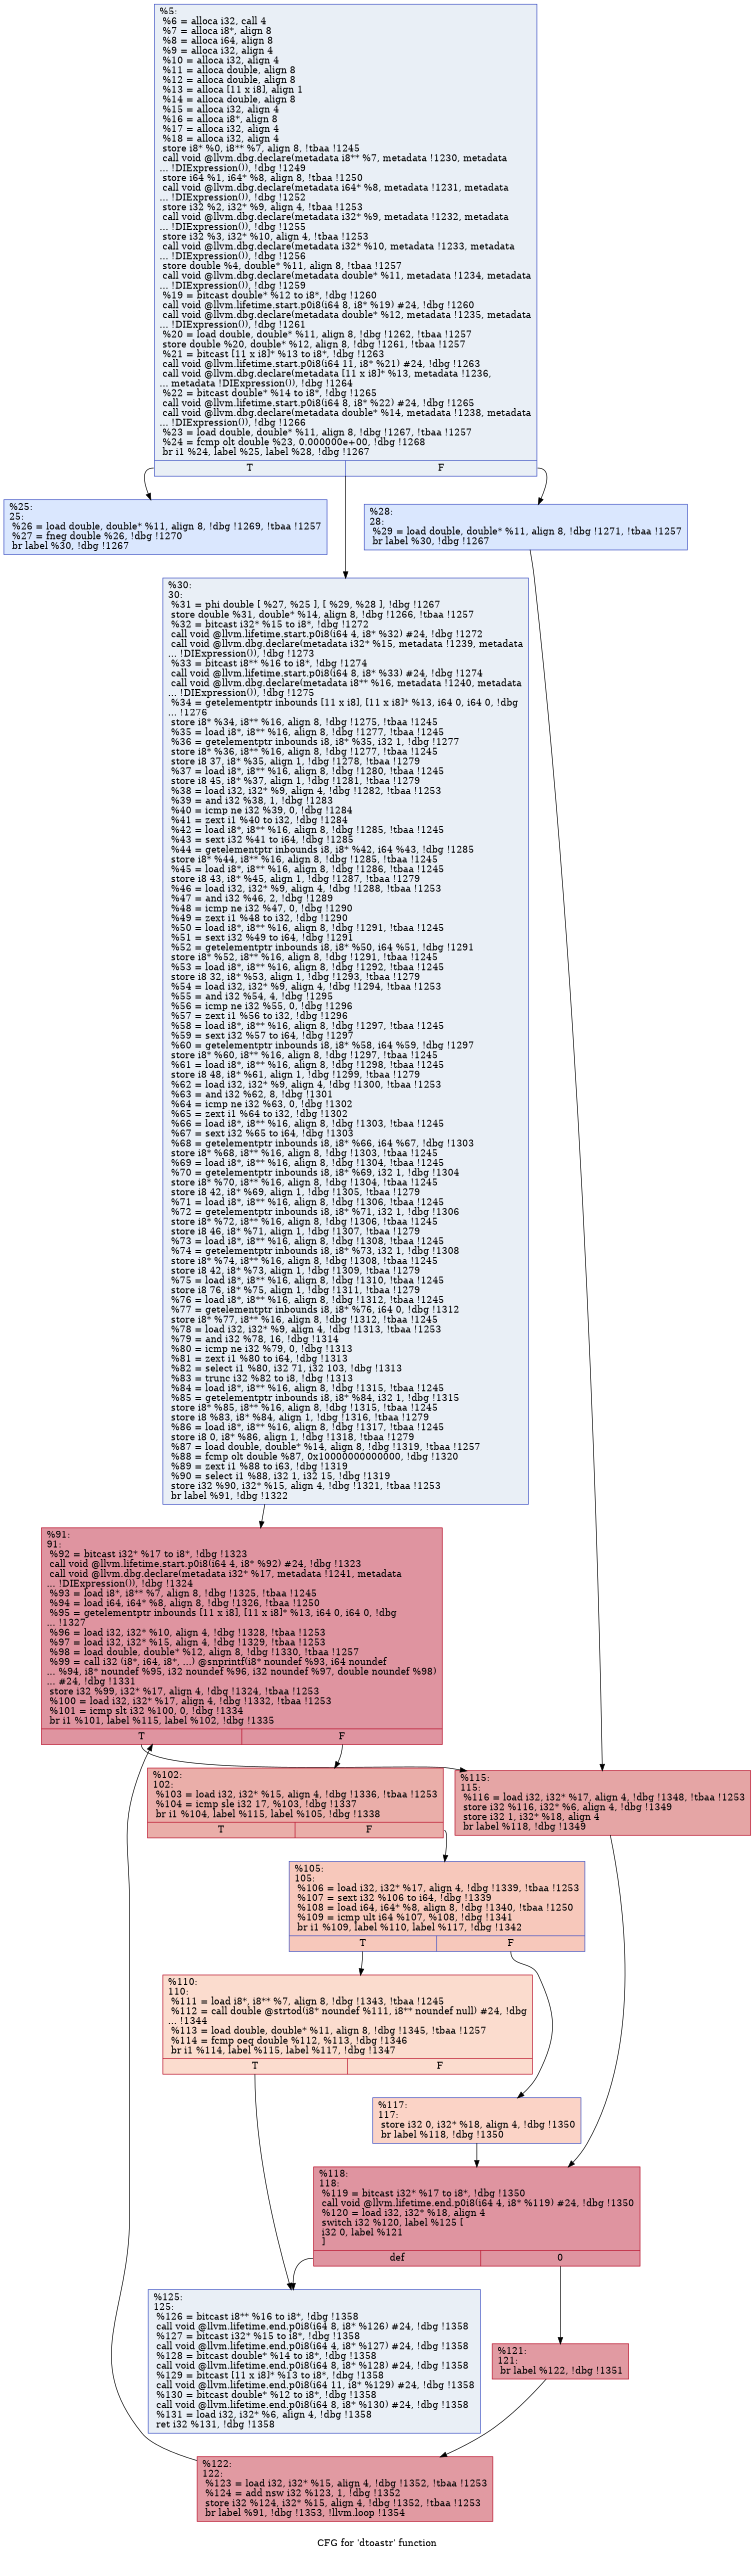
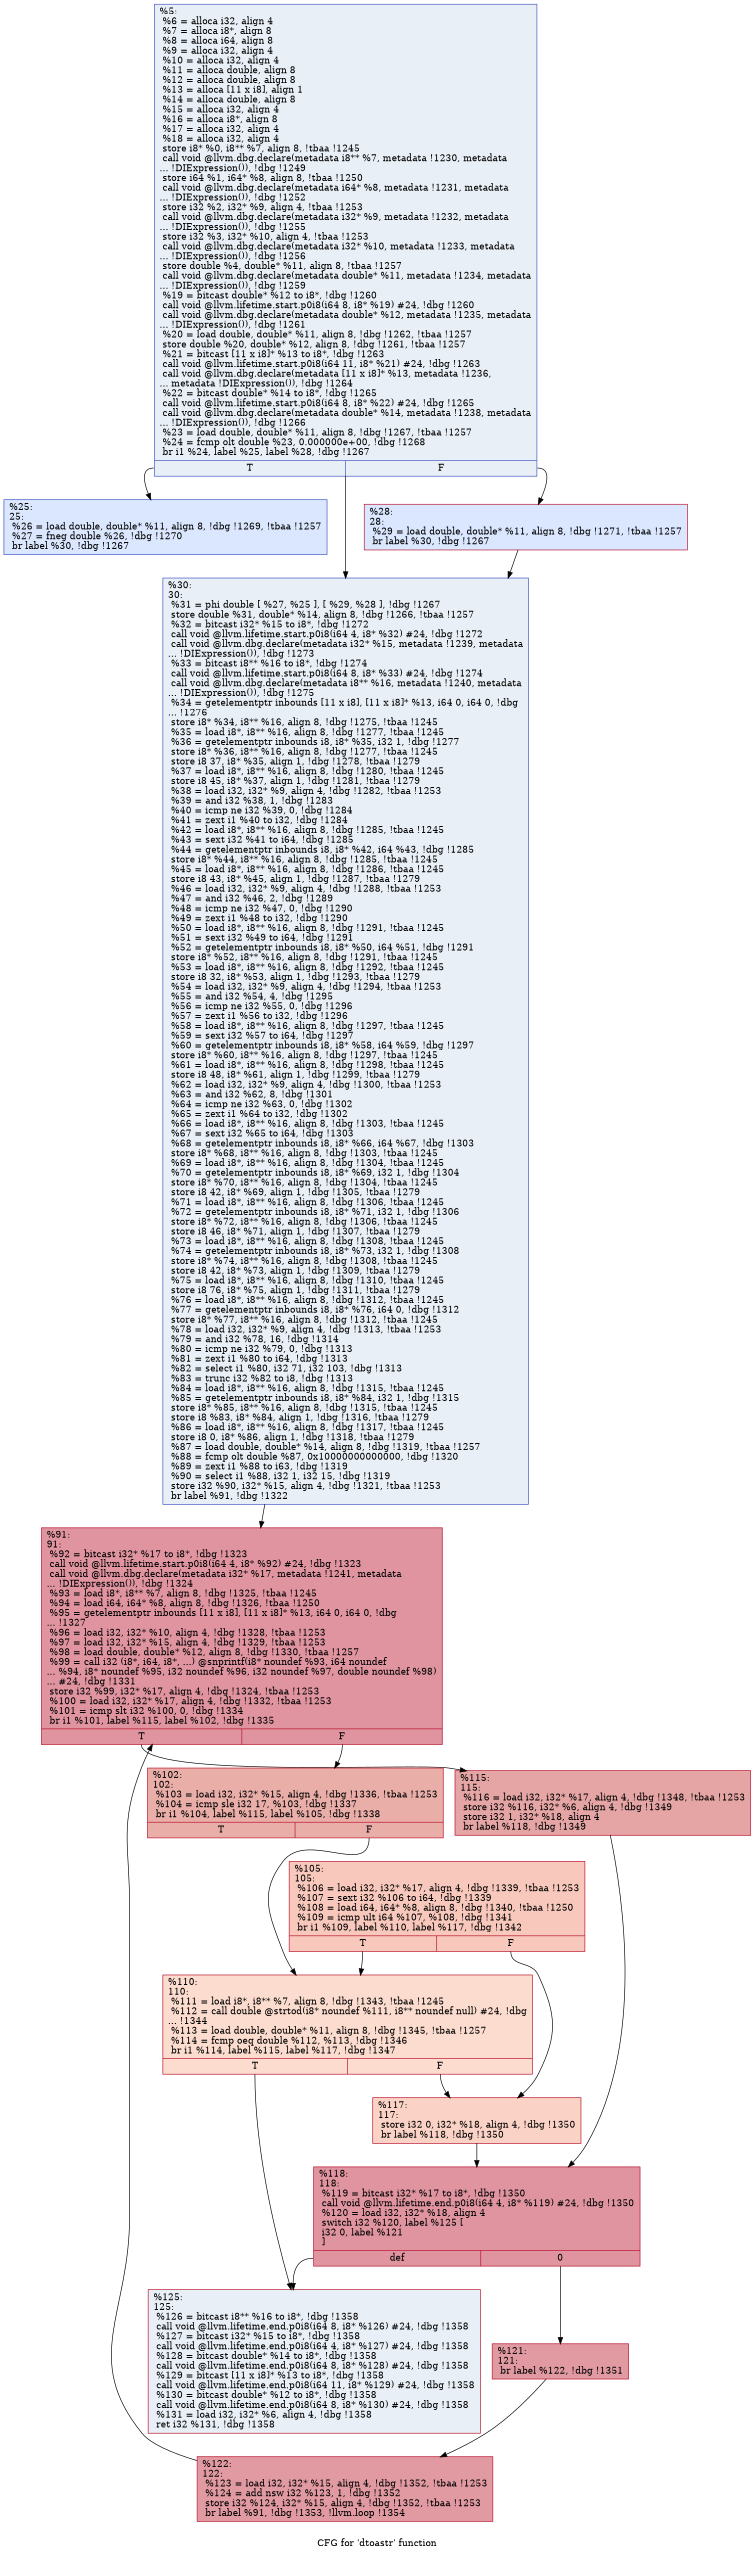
(213, 22) -> (217, 22)
(526, 527) -> (526, 527)
(580, 1156) -> (514, 561)
(447, 1842) -> (278, 1868)
(437, 1906) -> (437, 1906)
none -> (442, 2084)
(477, 2121) -> (477, 2121)
(314, 2361) -> (314, 2361)
